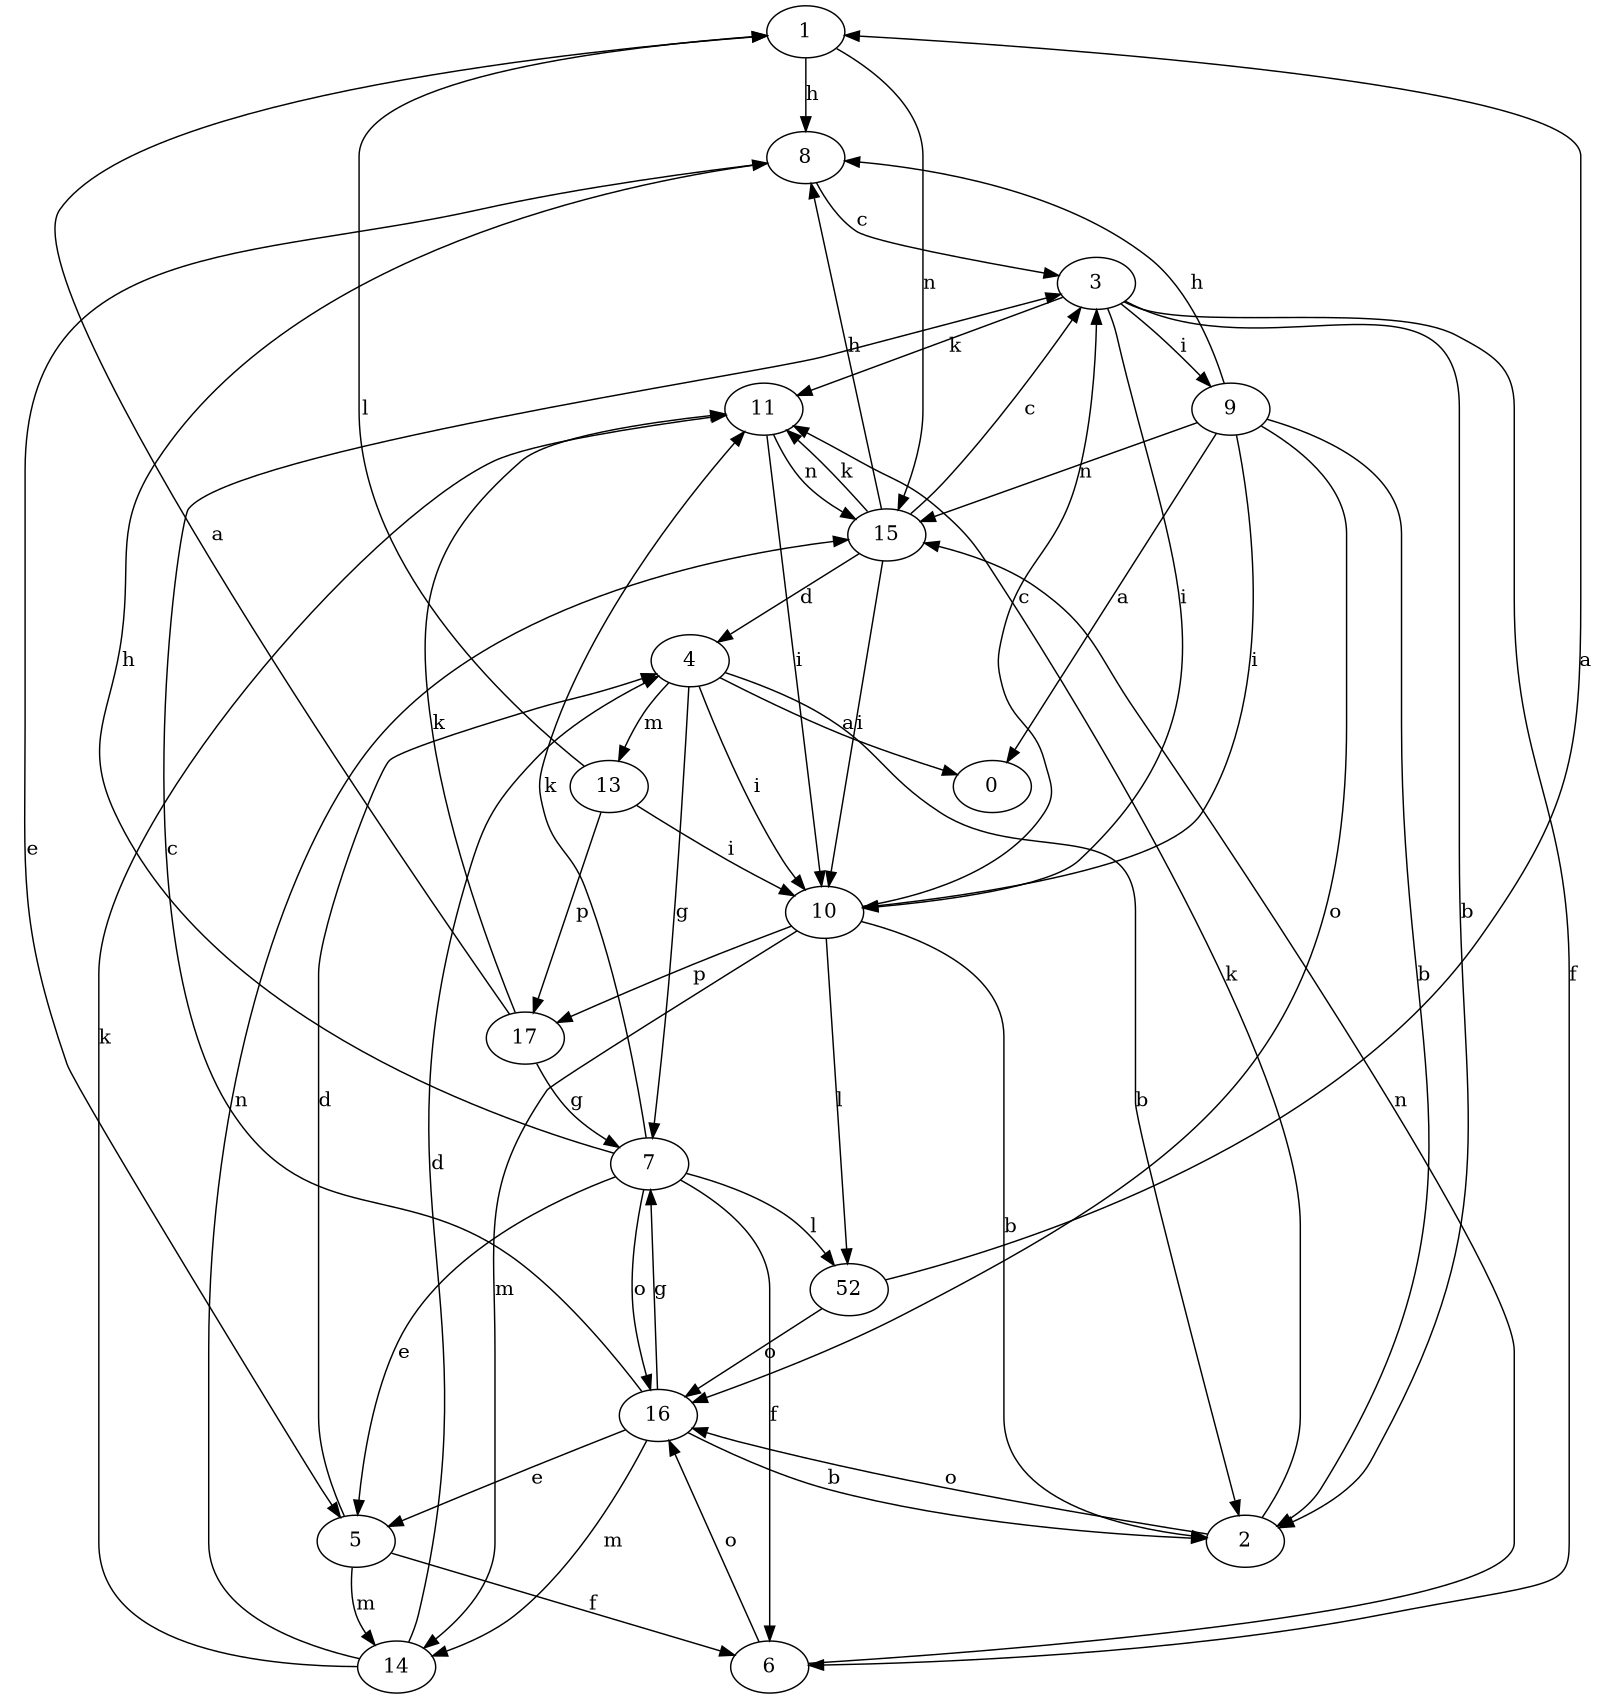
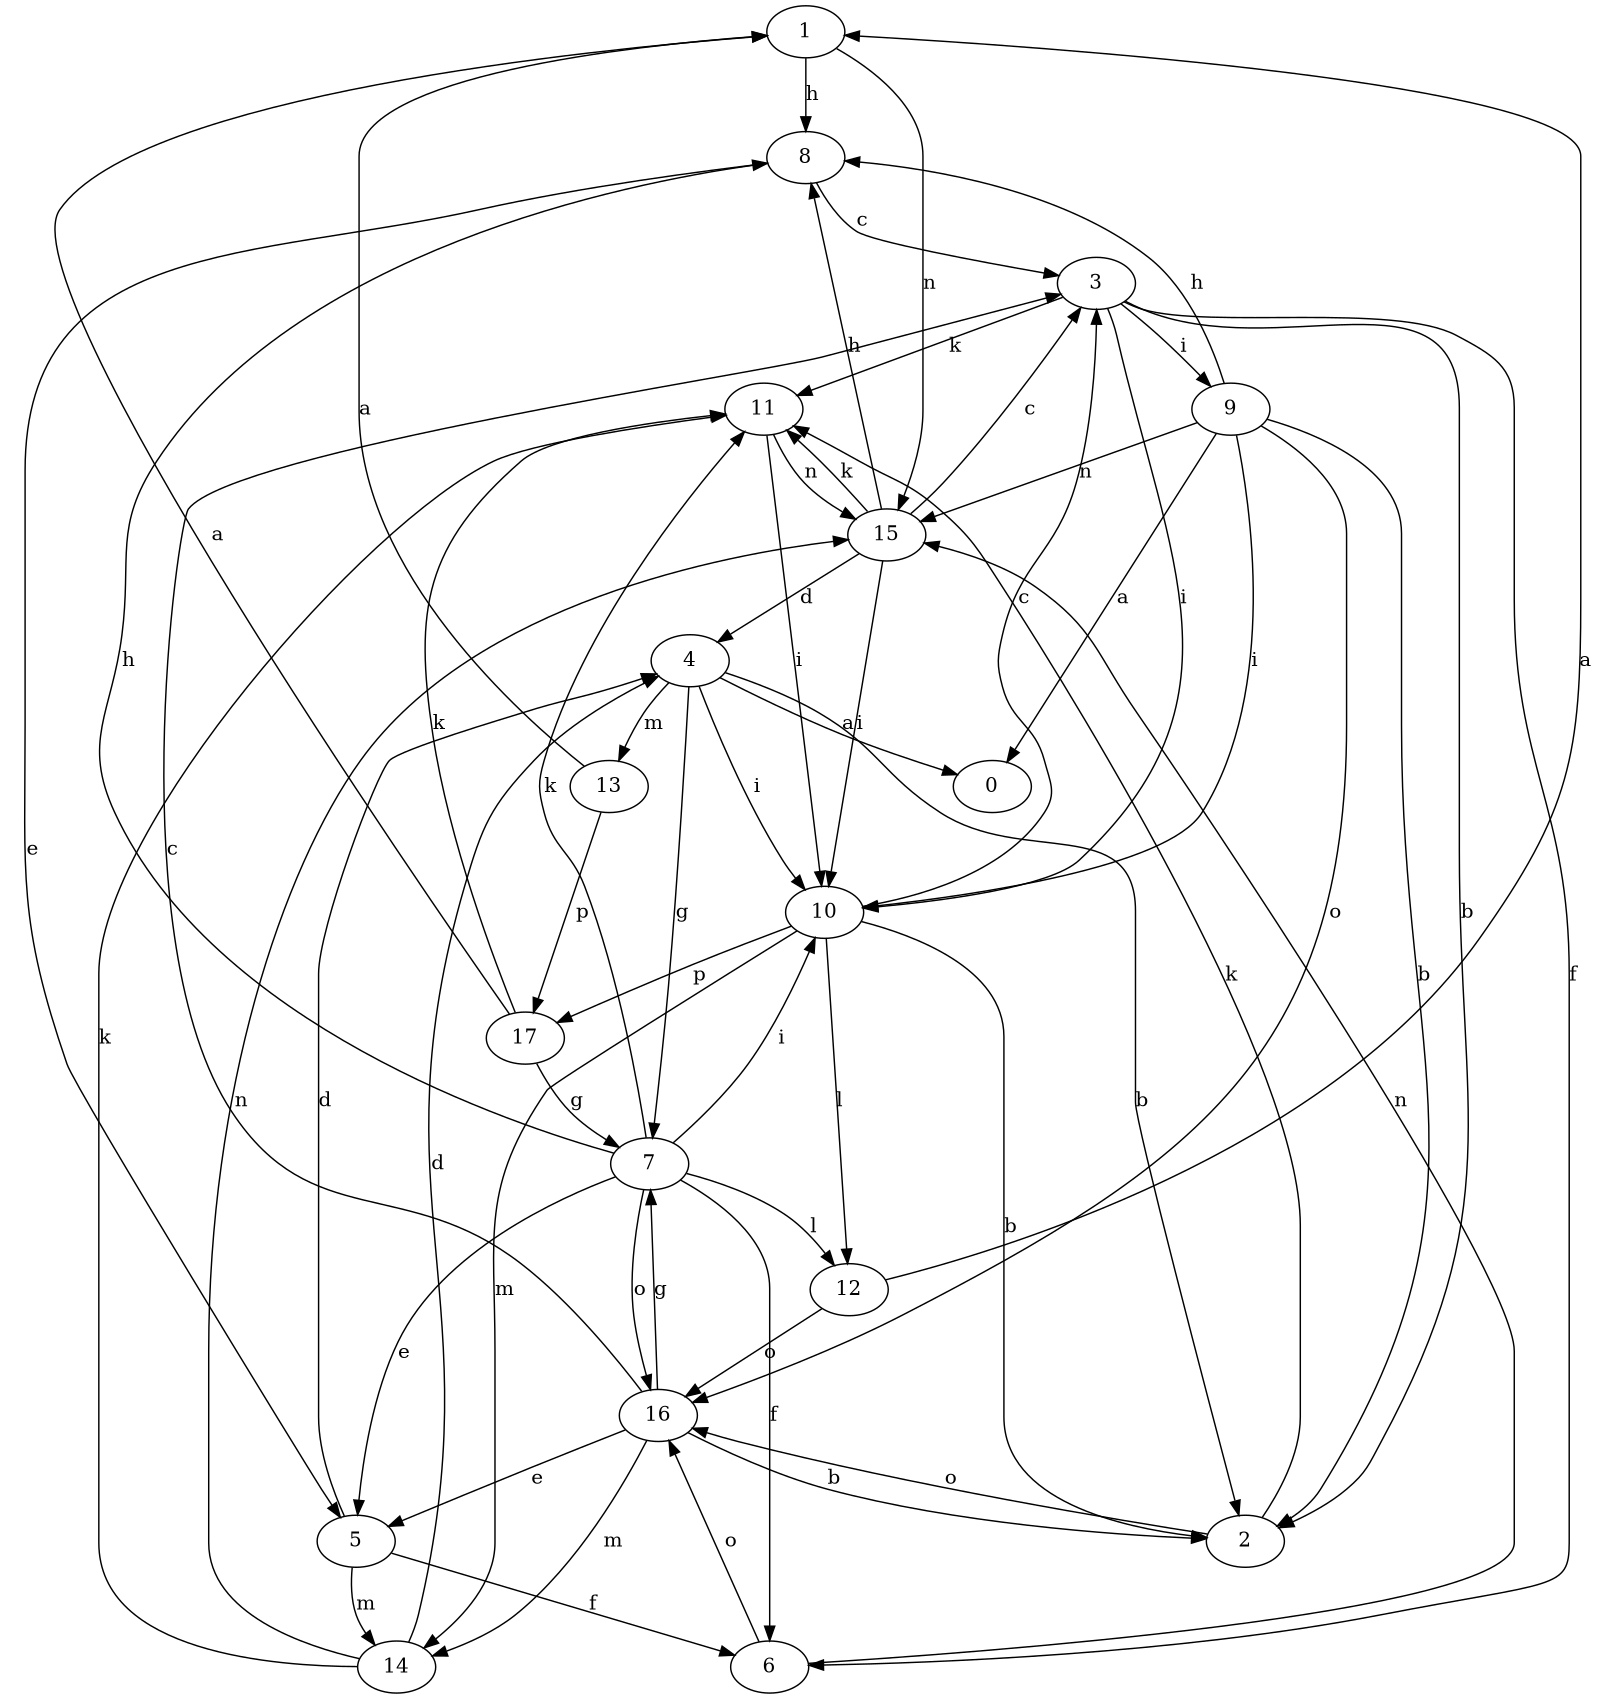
(366, 409) -> (366, 409)
(708, 849) -> (754, 1056)
(849, 1290) -> (849, 1290)
